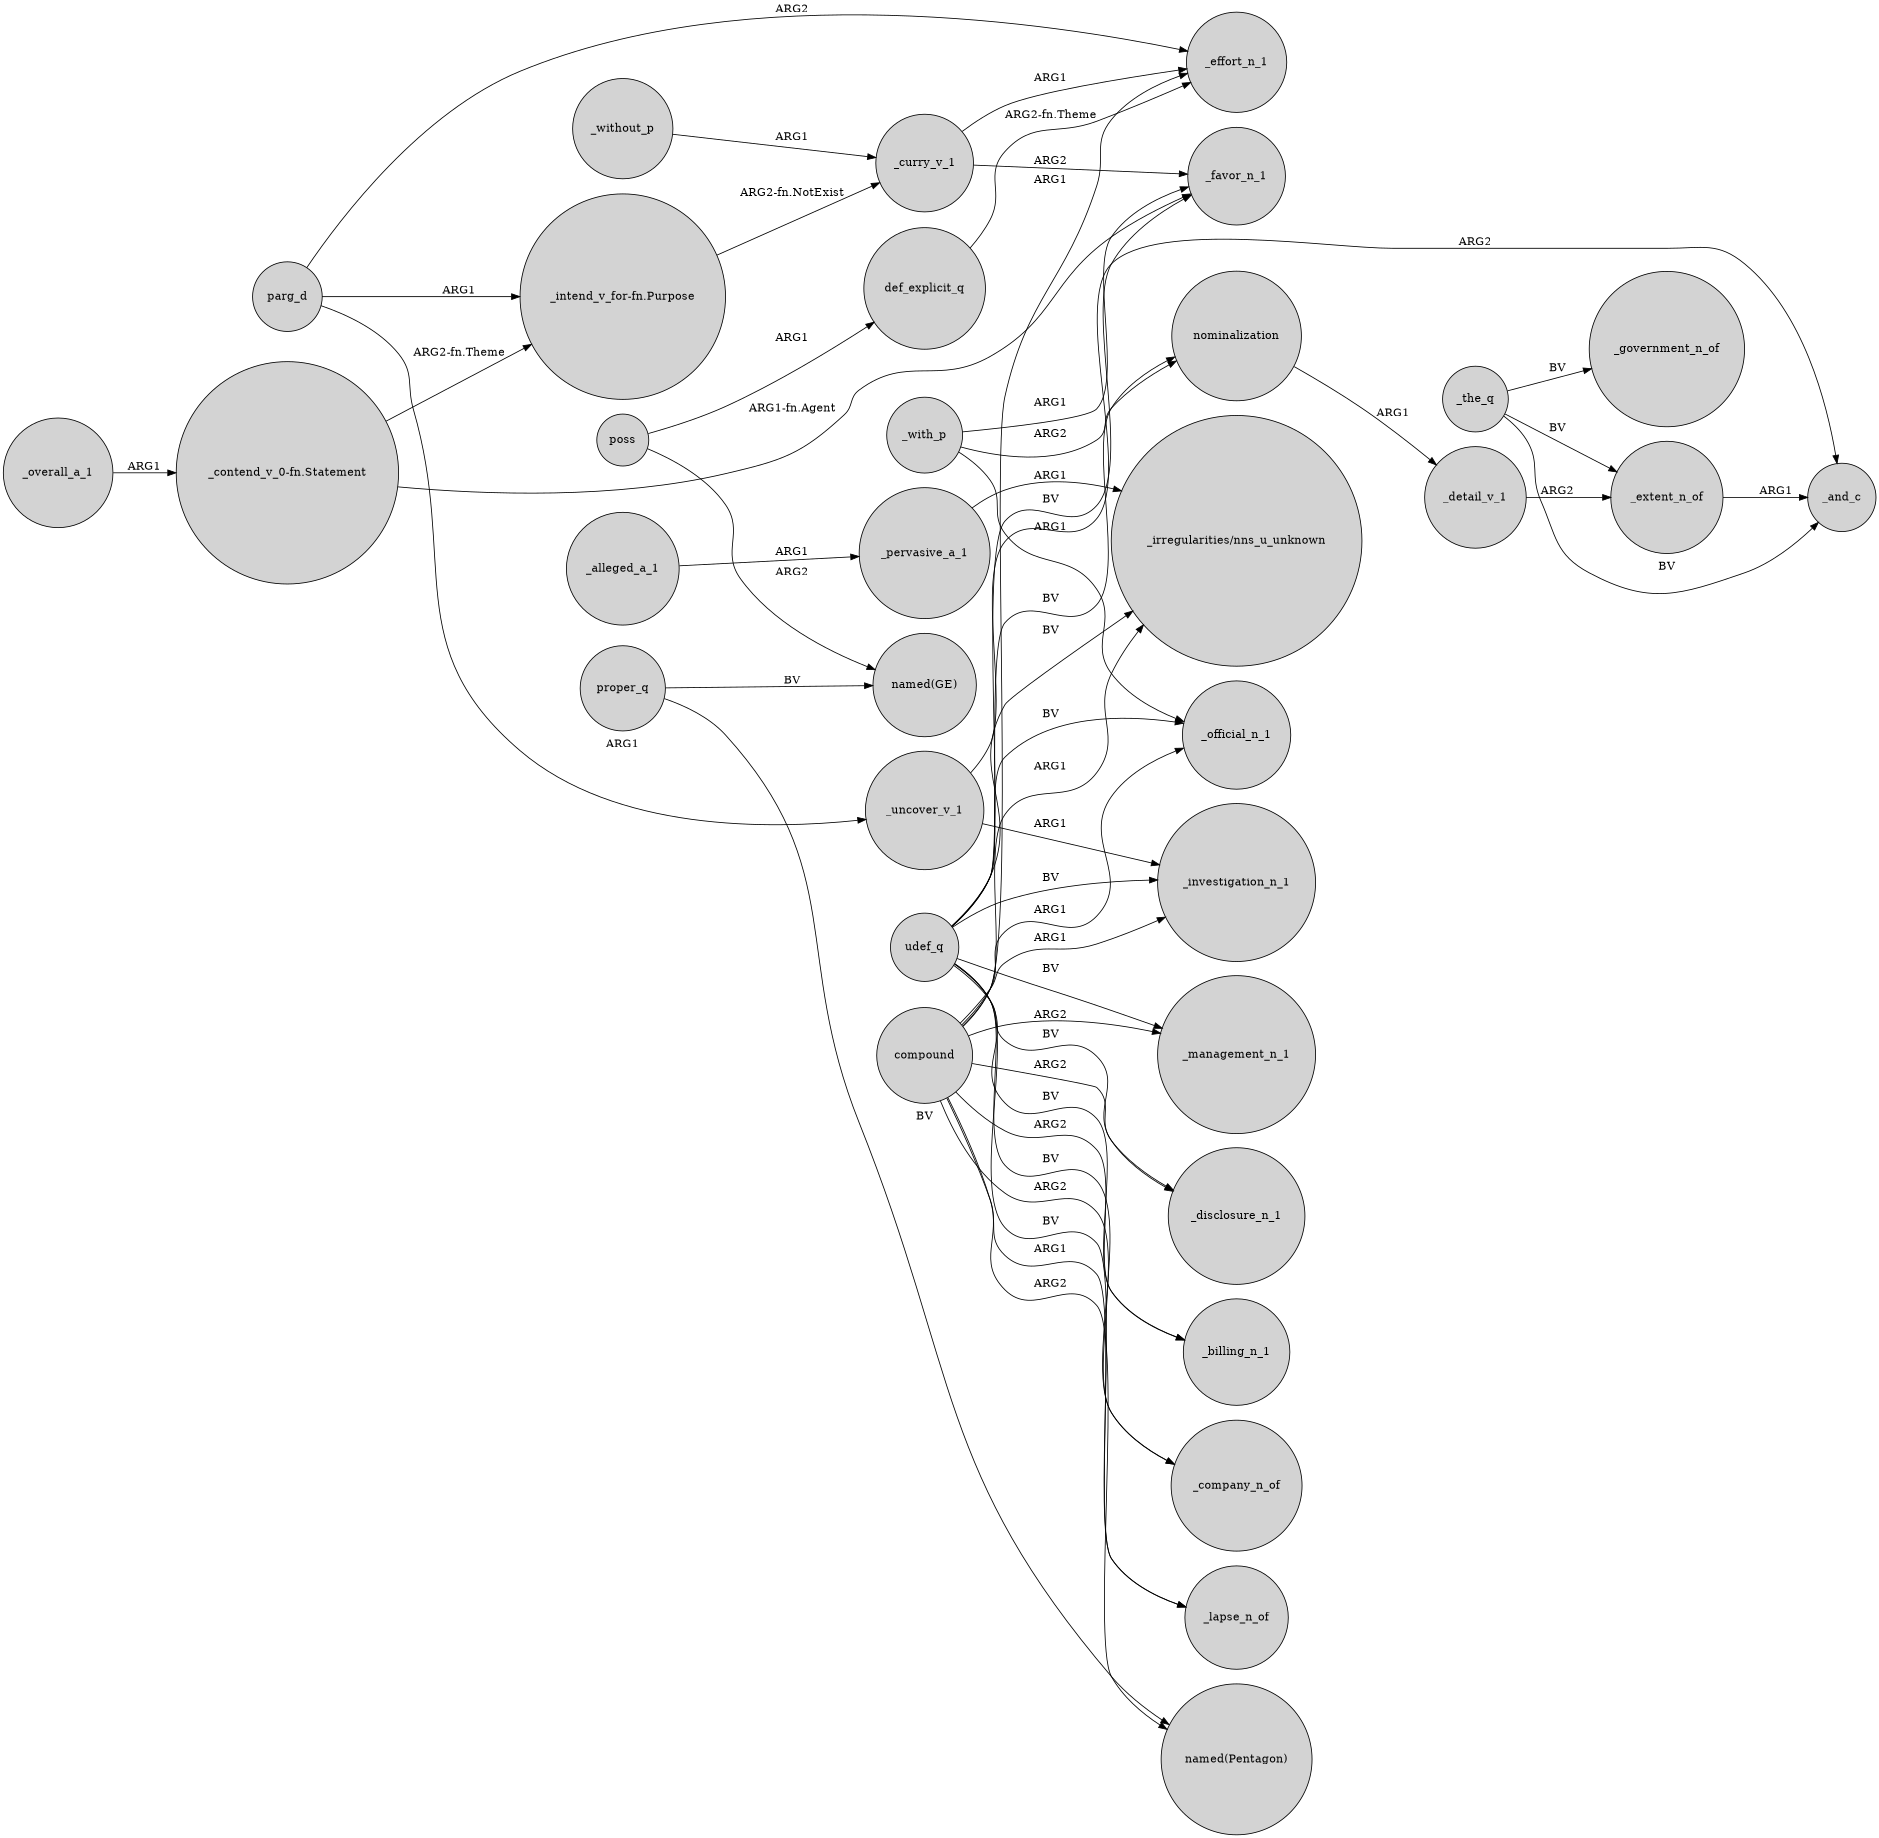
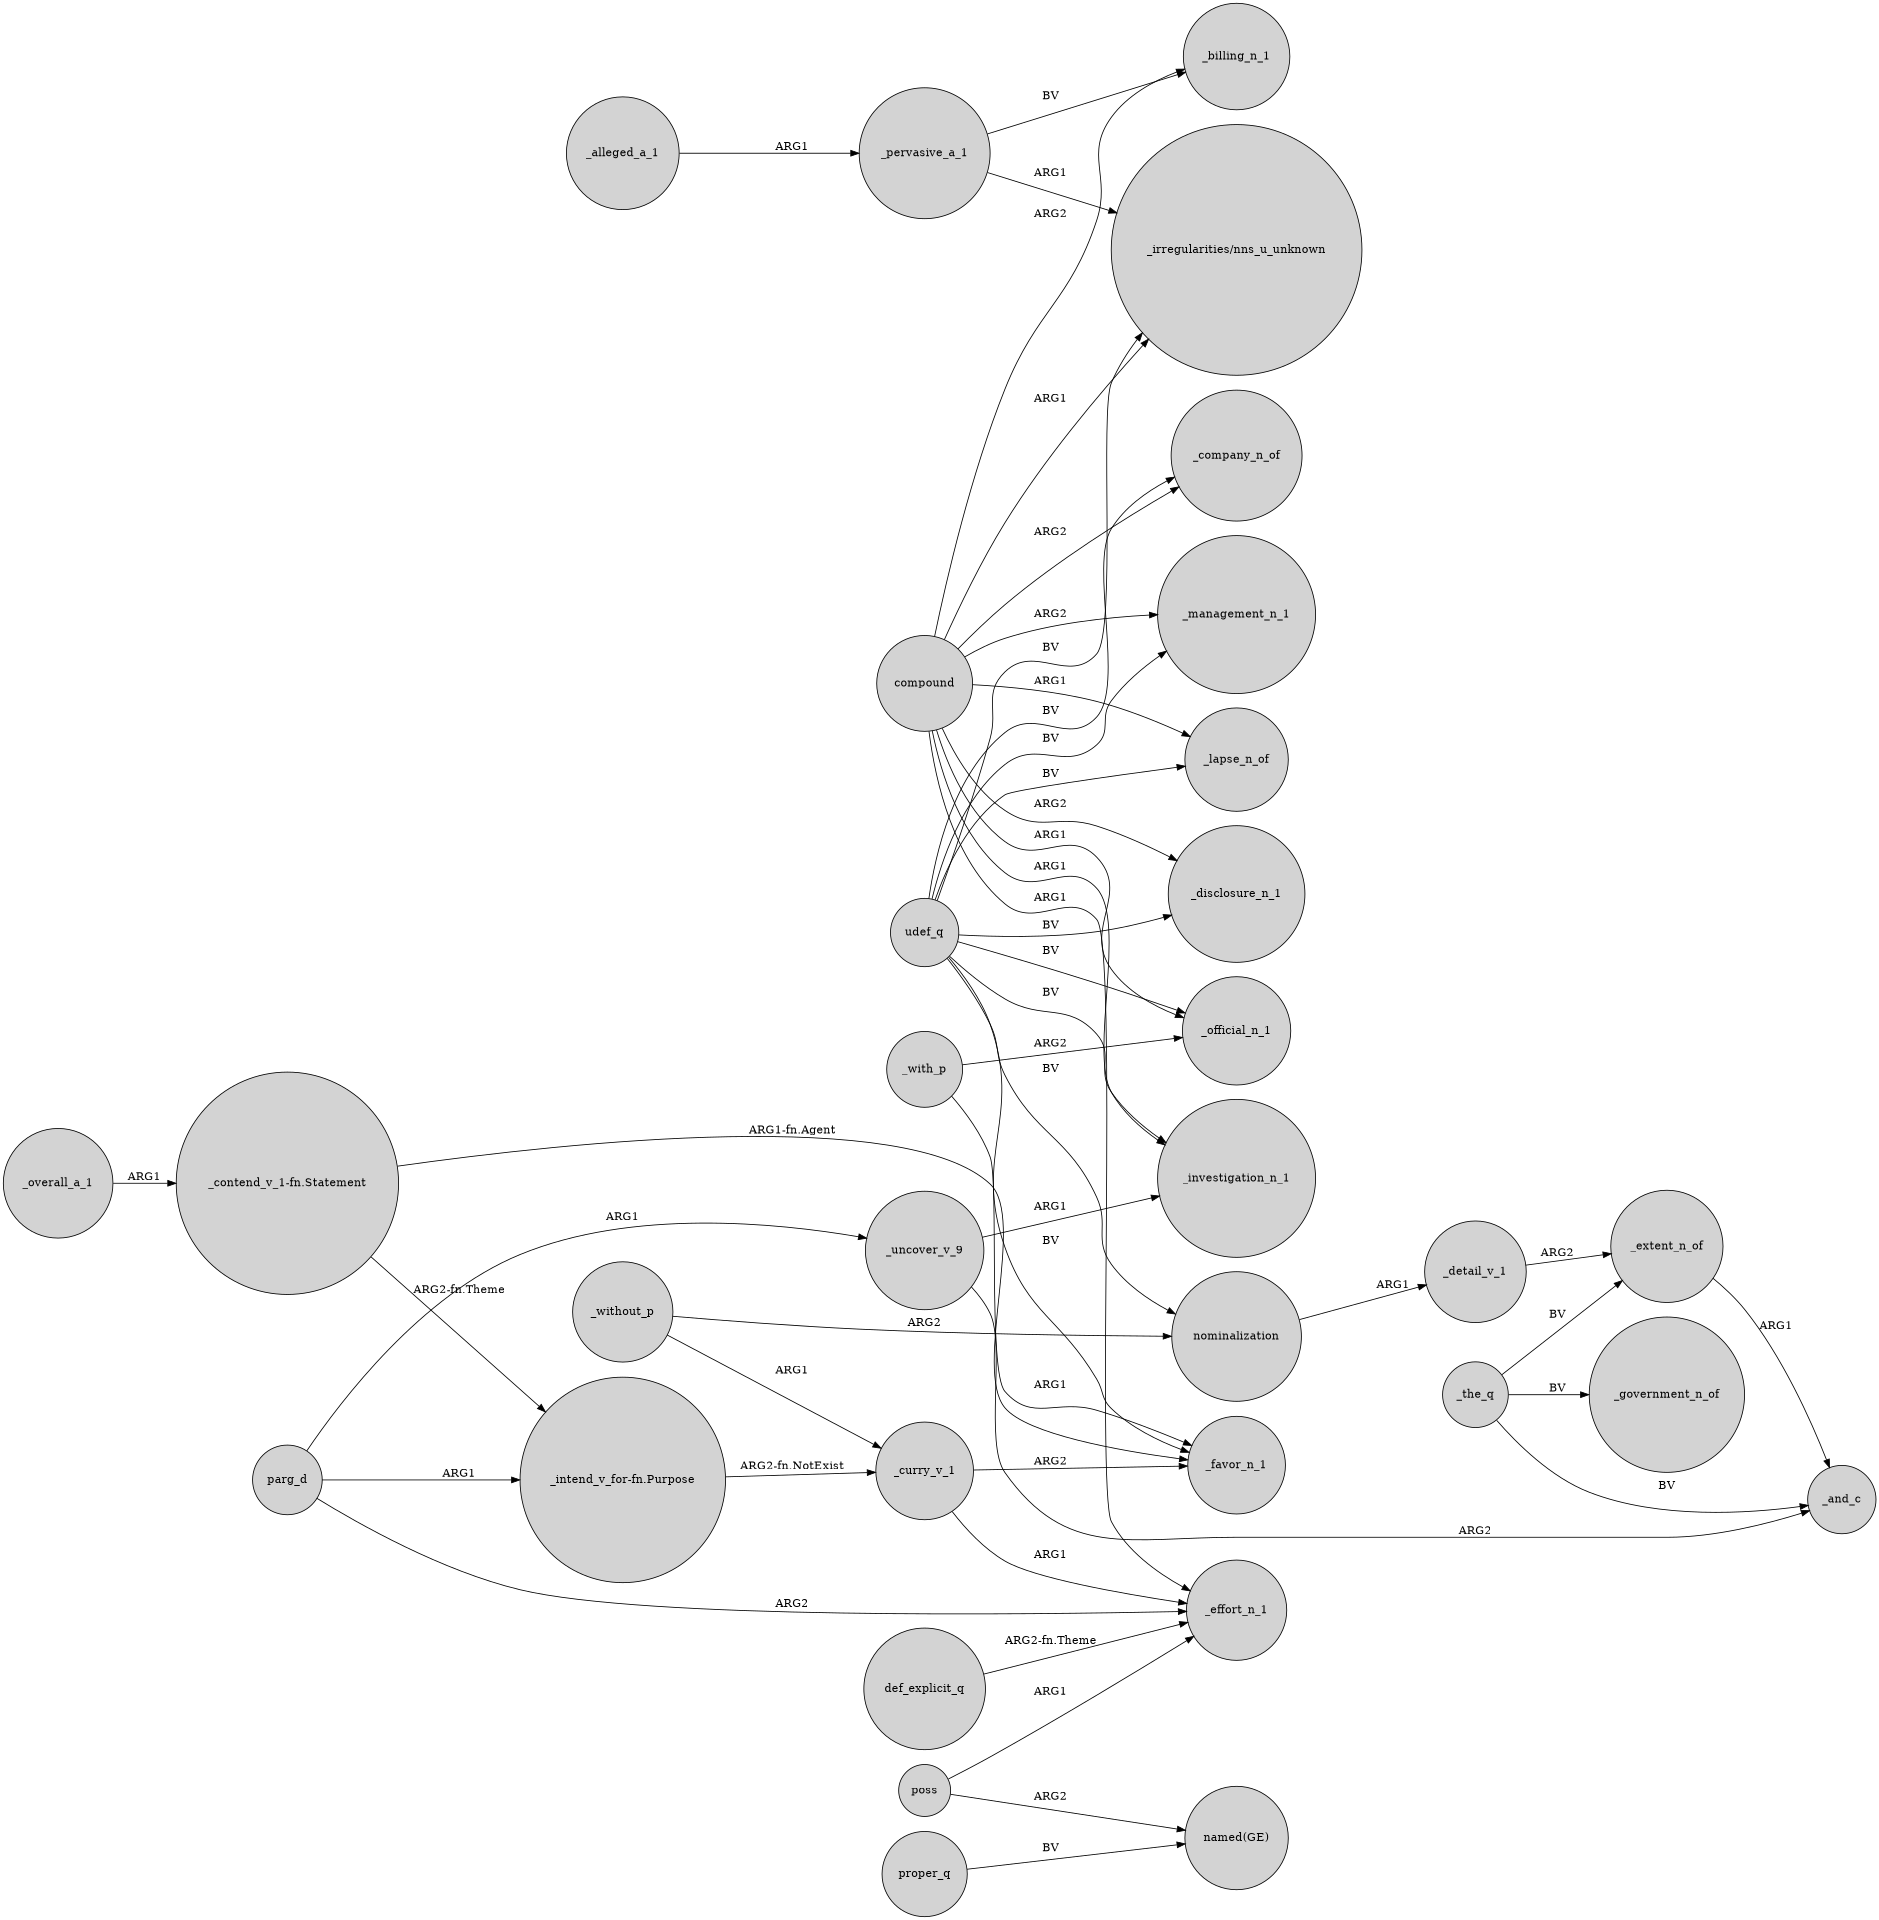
(762, 389) -> (1069, 1712)
(1083, 447) -> (918, 1331)
(287, 473) -> (287, 1183)
(1051, 527) -> (1051, 1044)
(925, 810) -> (925, 1250)
(1097, 1119) -> (1082, 104)
(1237, 1759) -> none
